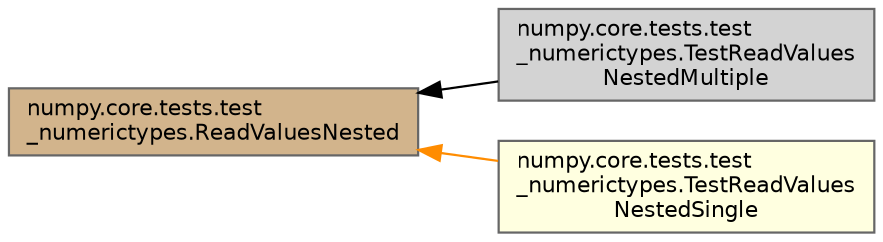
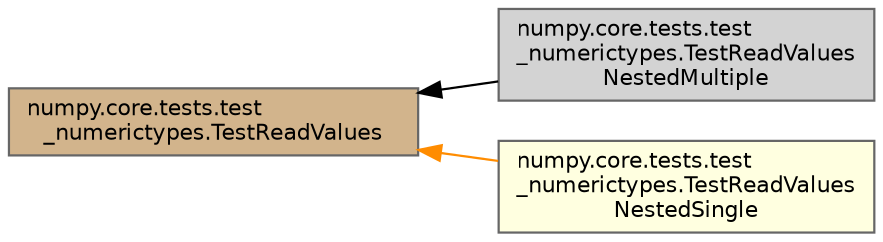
(214, 122) -> (214, 122)
